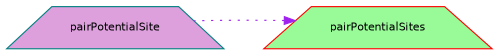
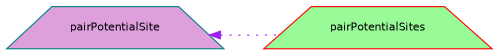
(239, 20) -> (250, 35)
